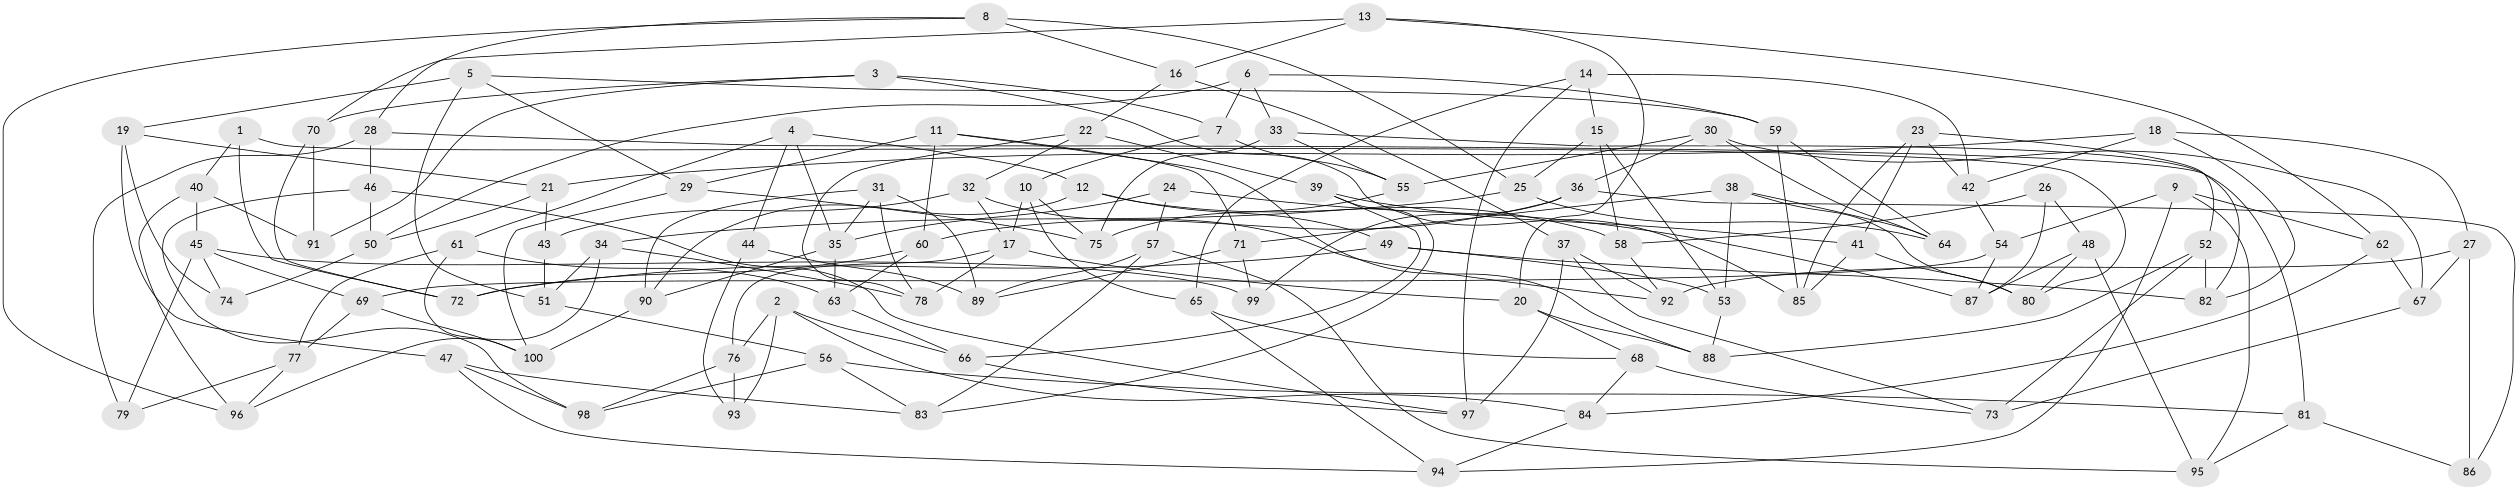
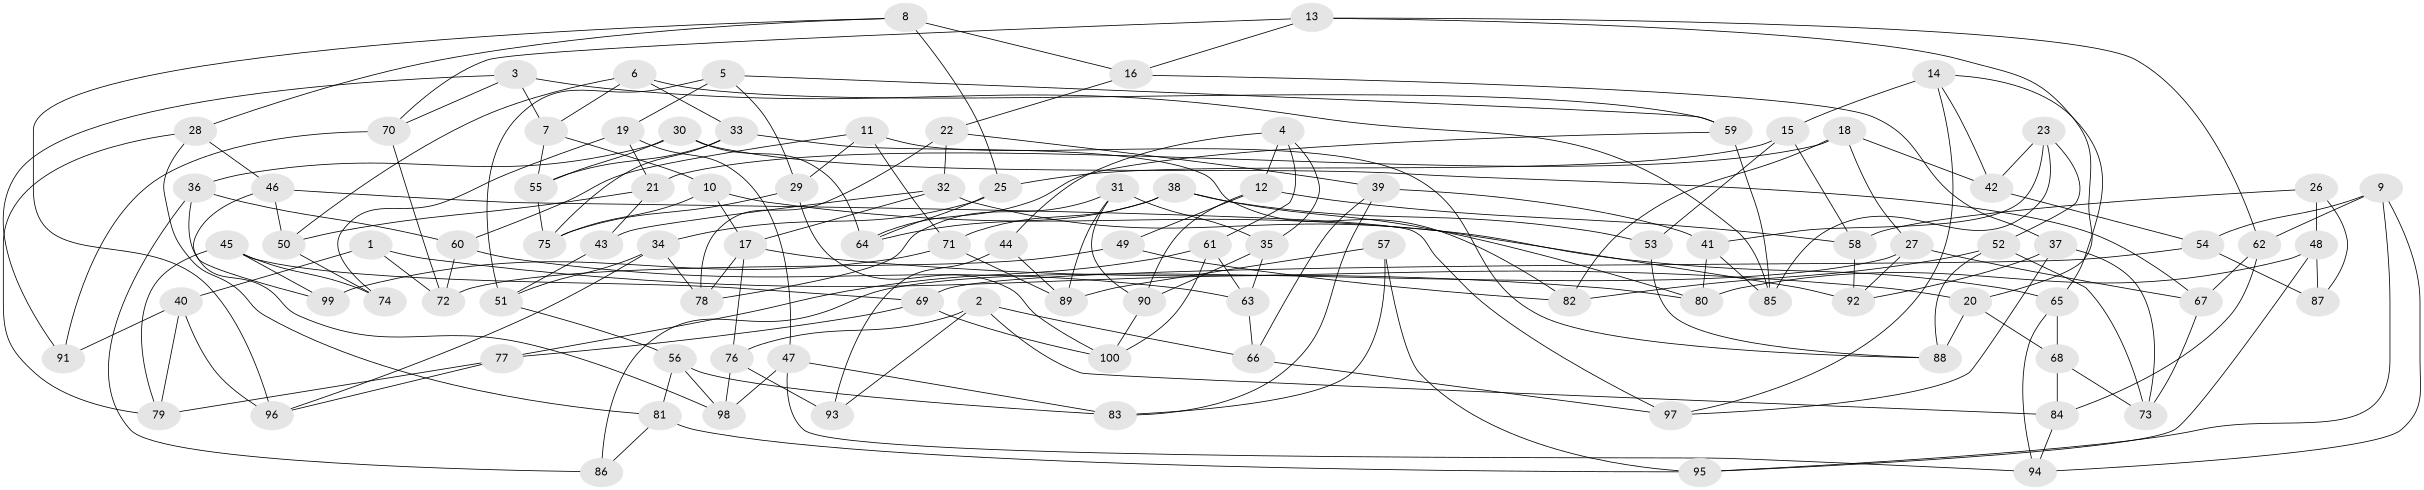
(1170, 188) -> none
(197, 219) -> (170, 359)
(1597, 269) -> none
